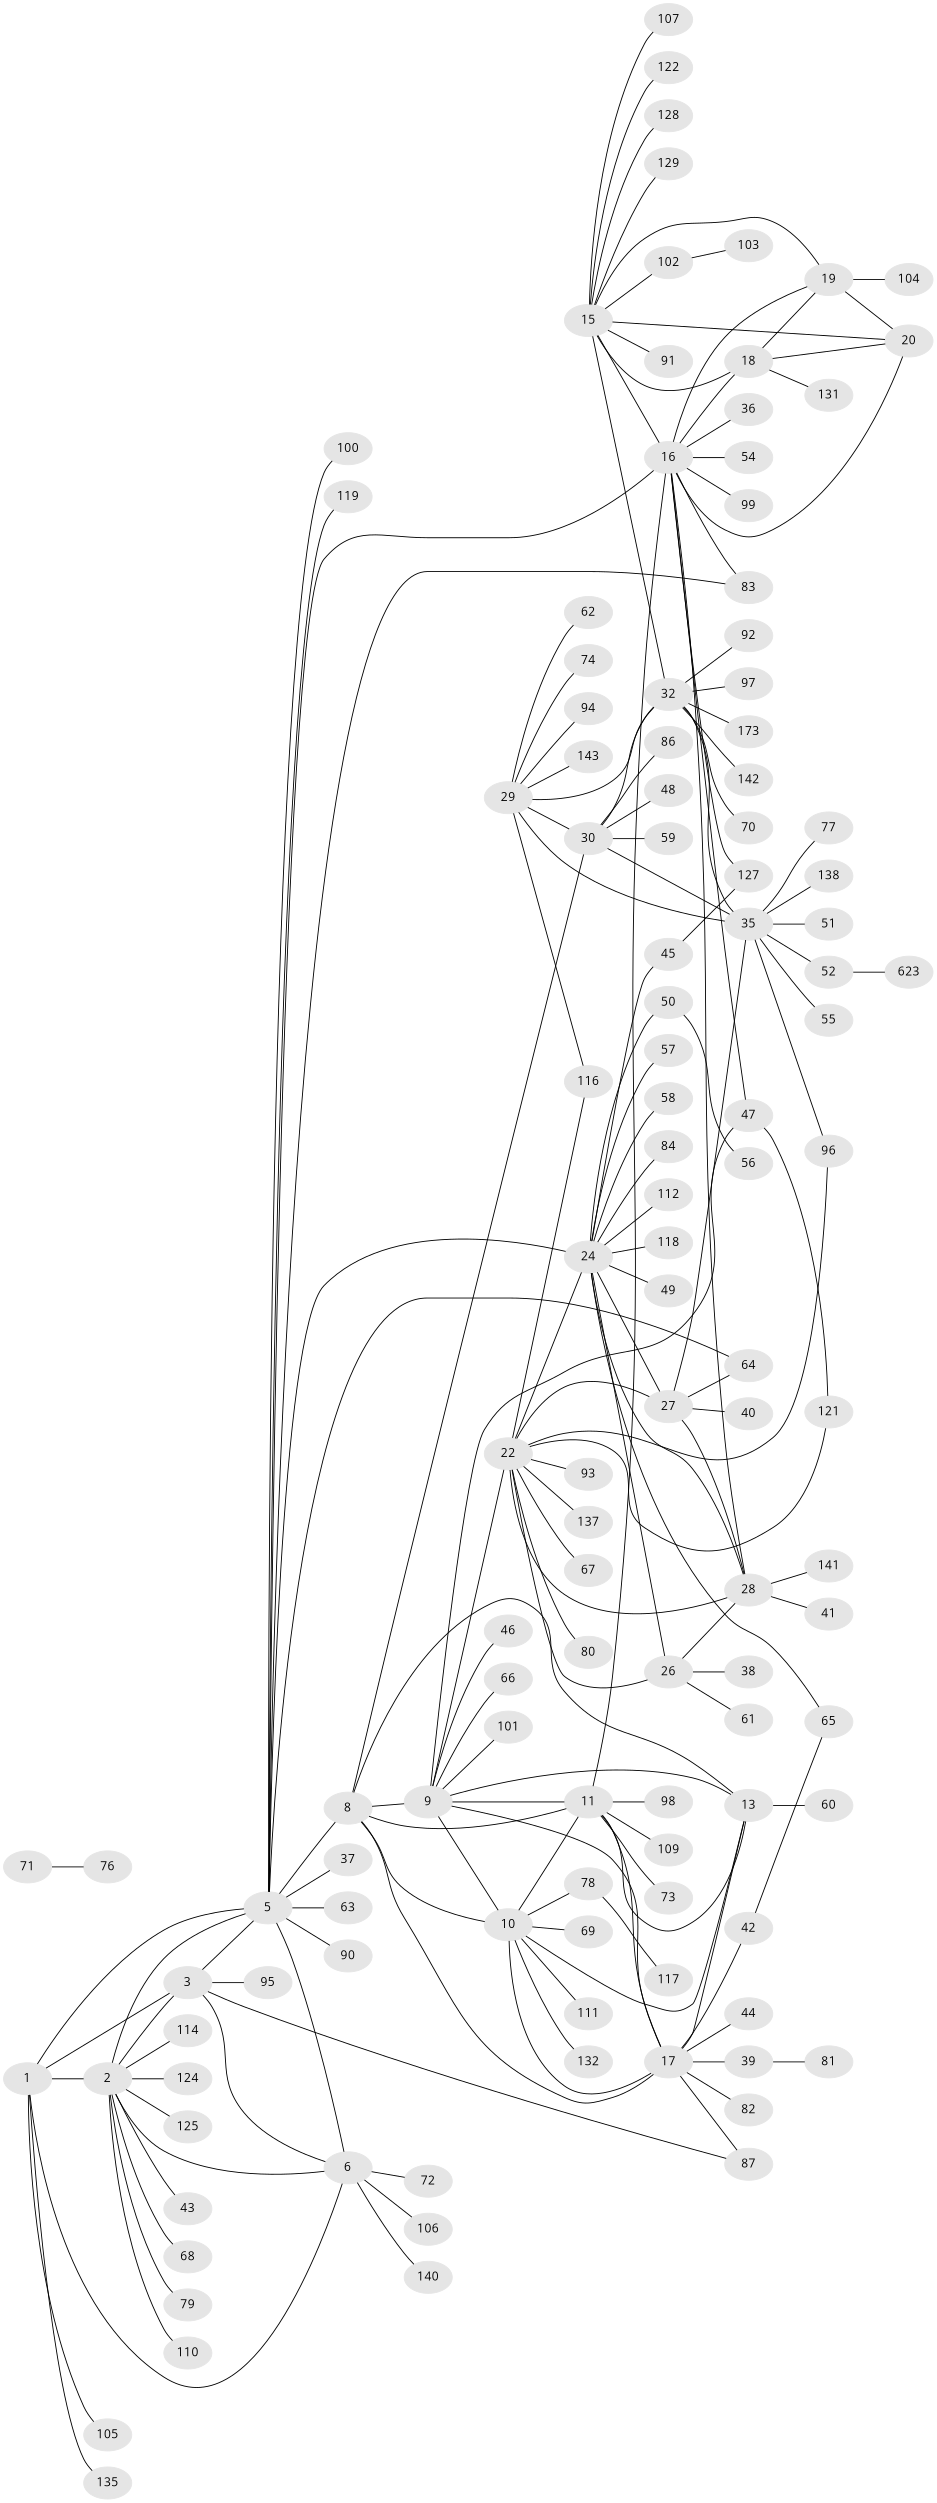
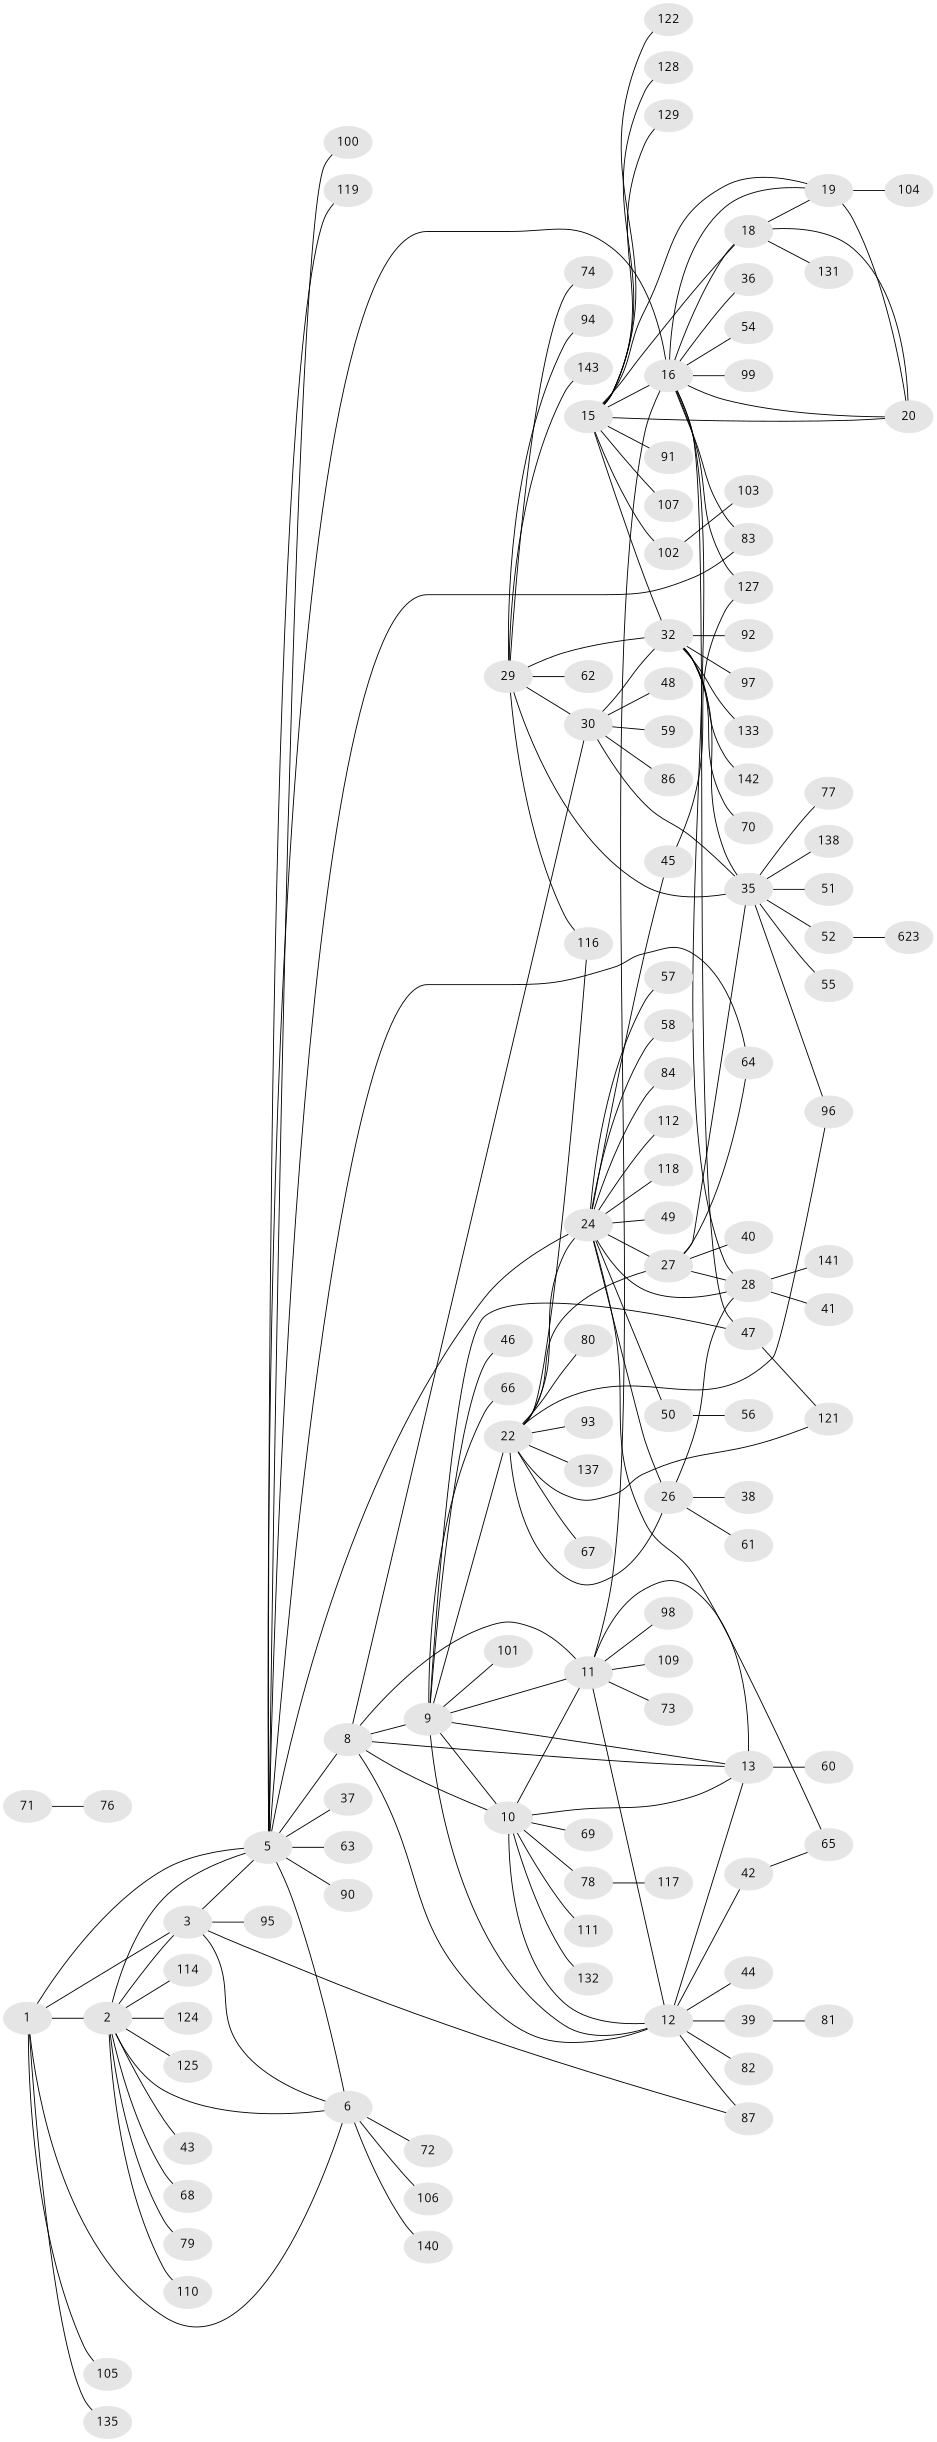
(749, 732) -> (749, 732)
(577, 1601) -> none
(669, 2062) -> (669, 2021)
